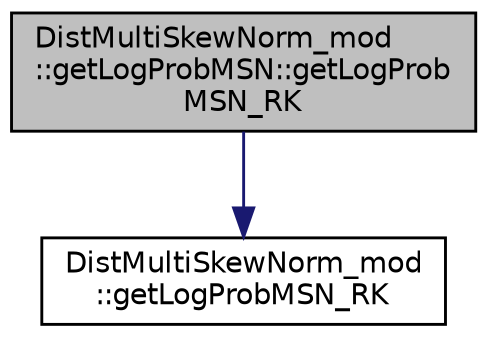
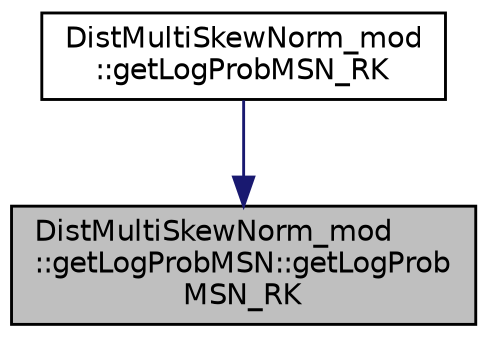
(244, 169) -> (244, 139)
